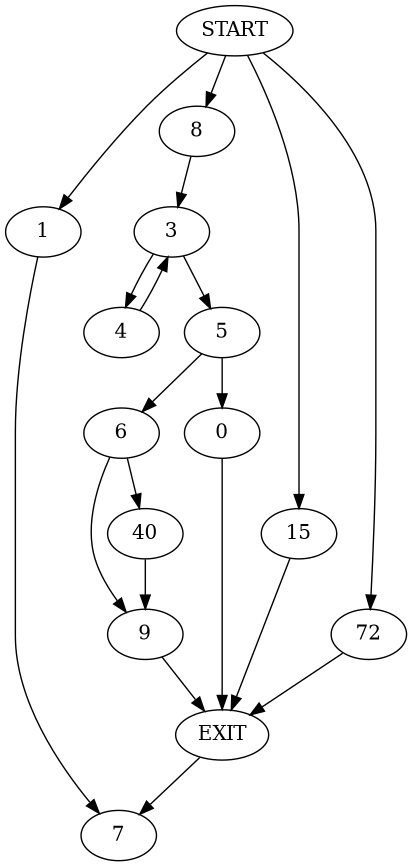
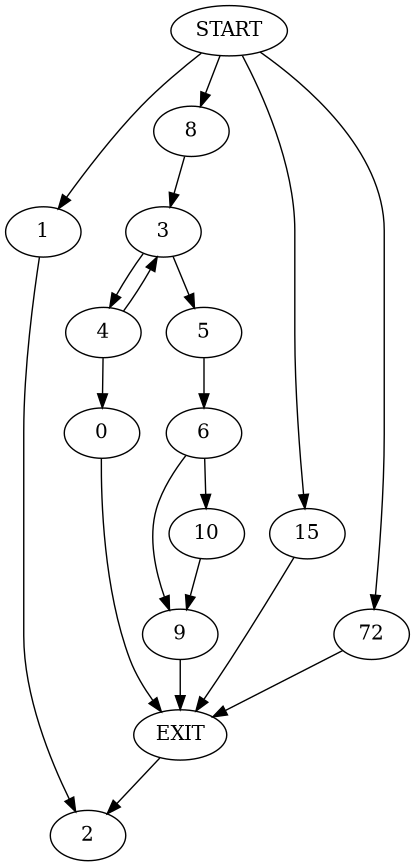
(222, 376) -> (103, 376)
(145, 534) -> (207, 534)
(119, 836) -> (88, 836)
